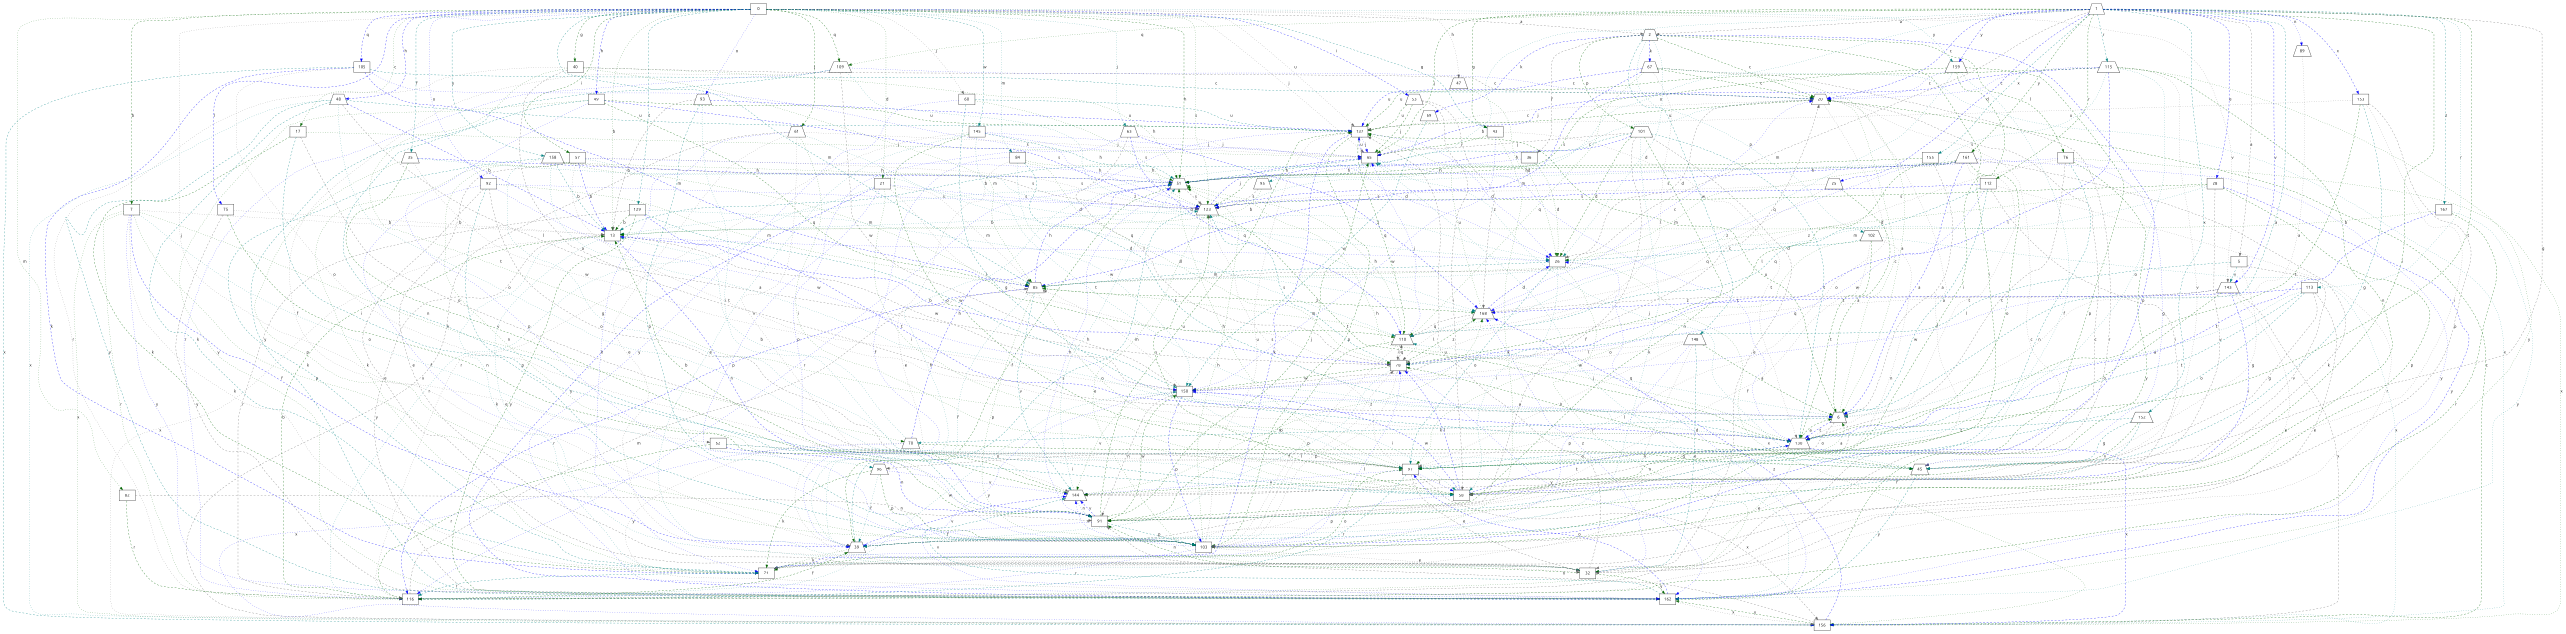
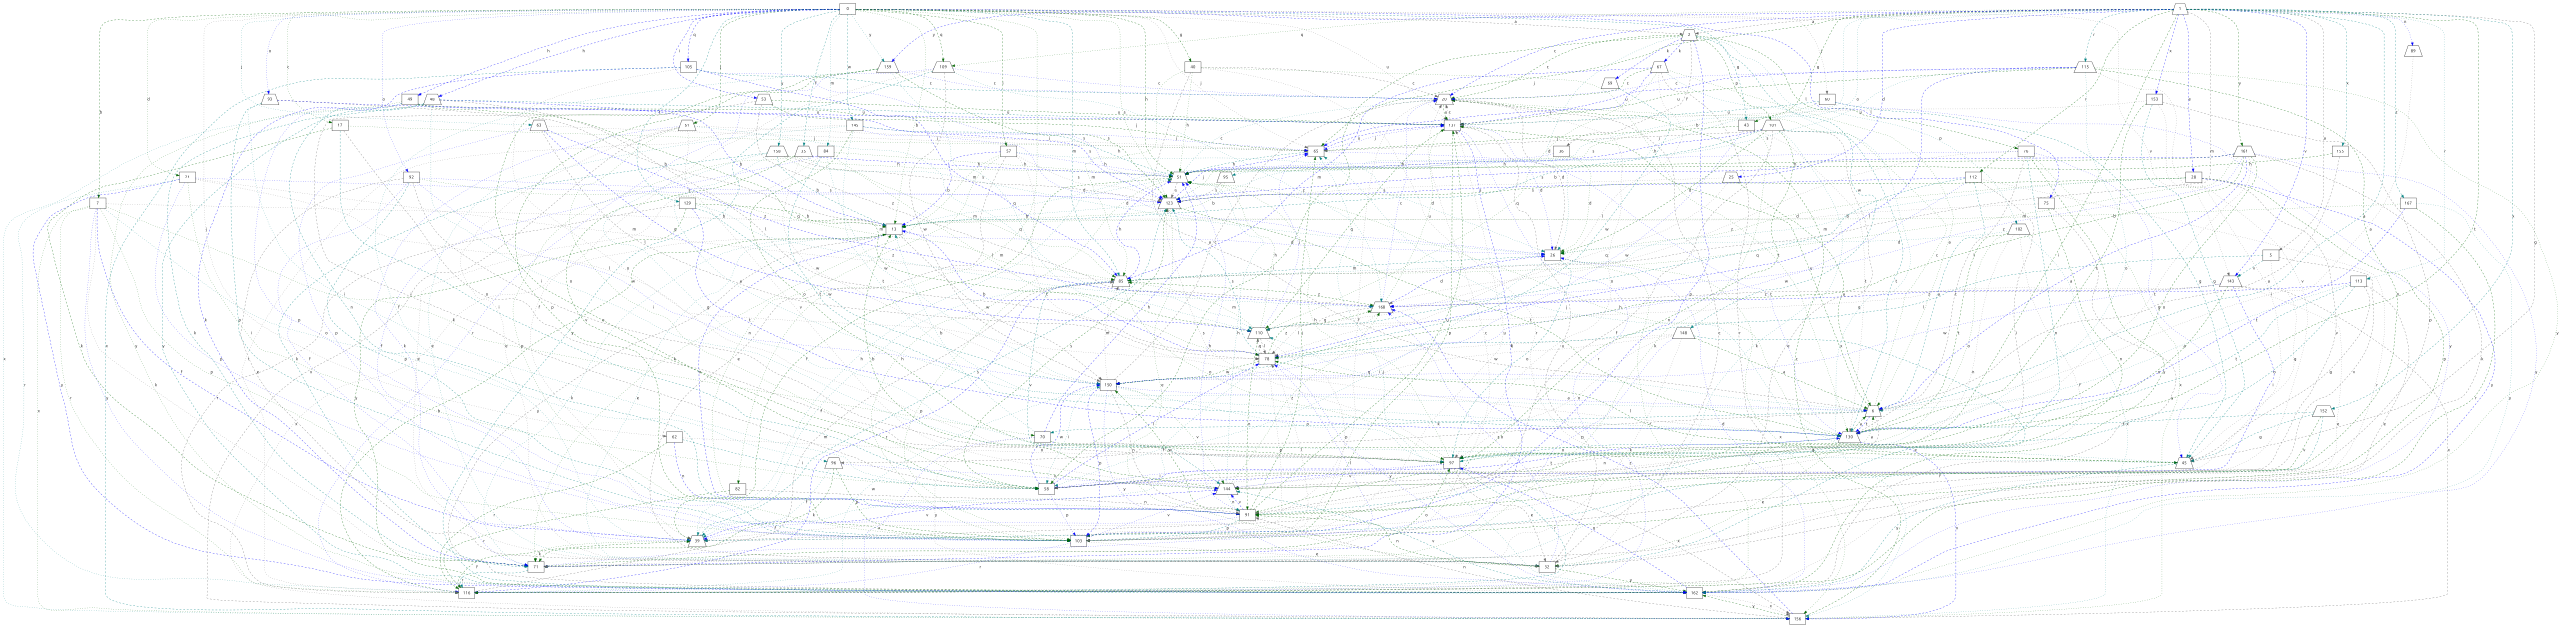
(1459, 83) -> none
(1729, 251) -> (1809, 242)
(911, 443) -> (1042, 437)
